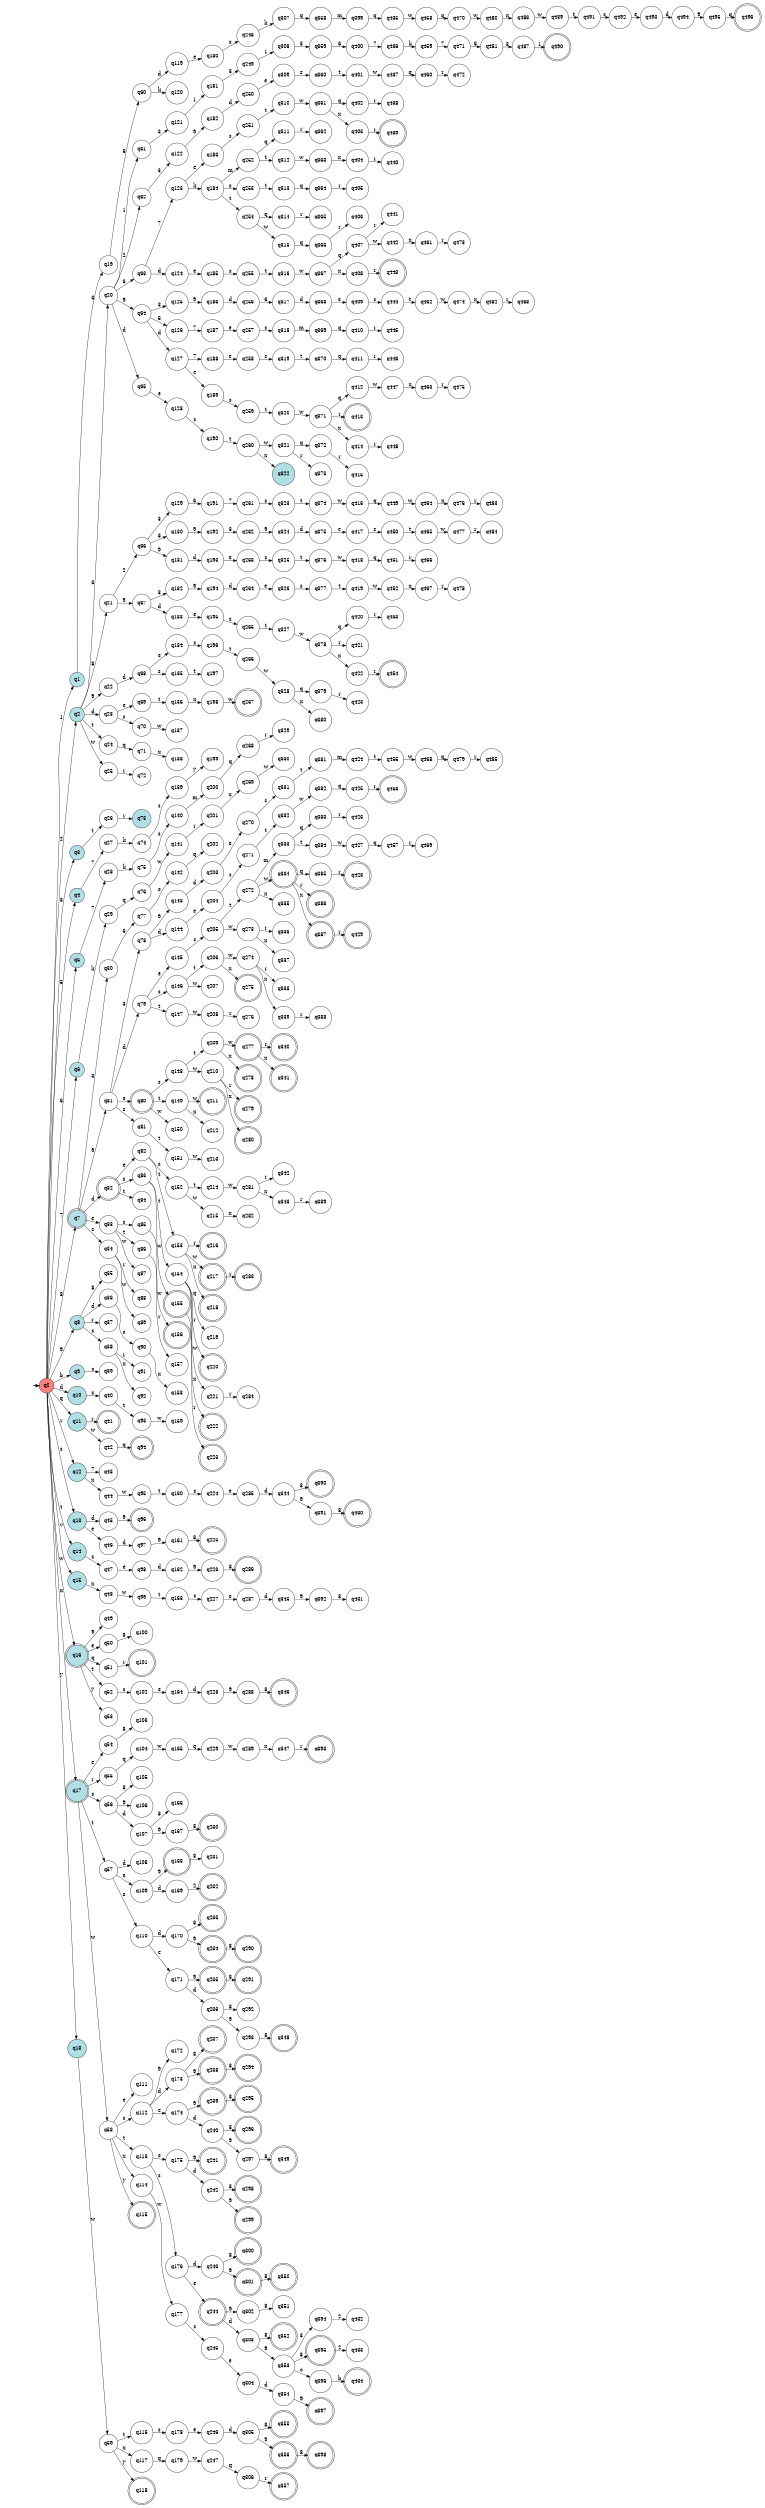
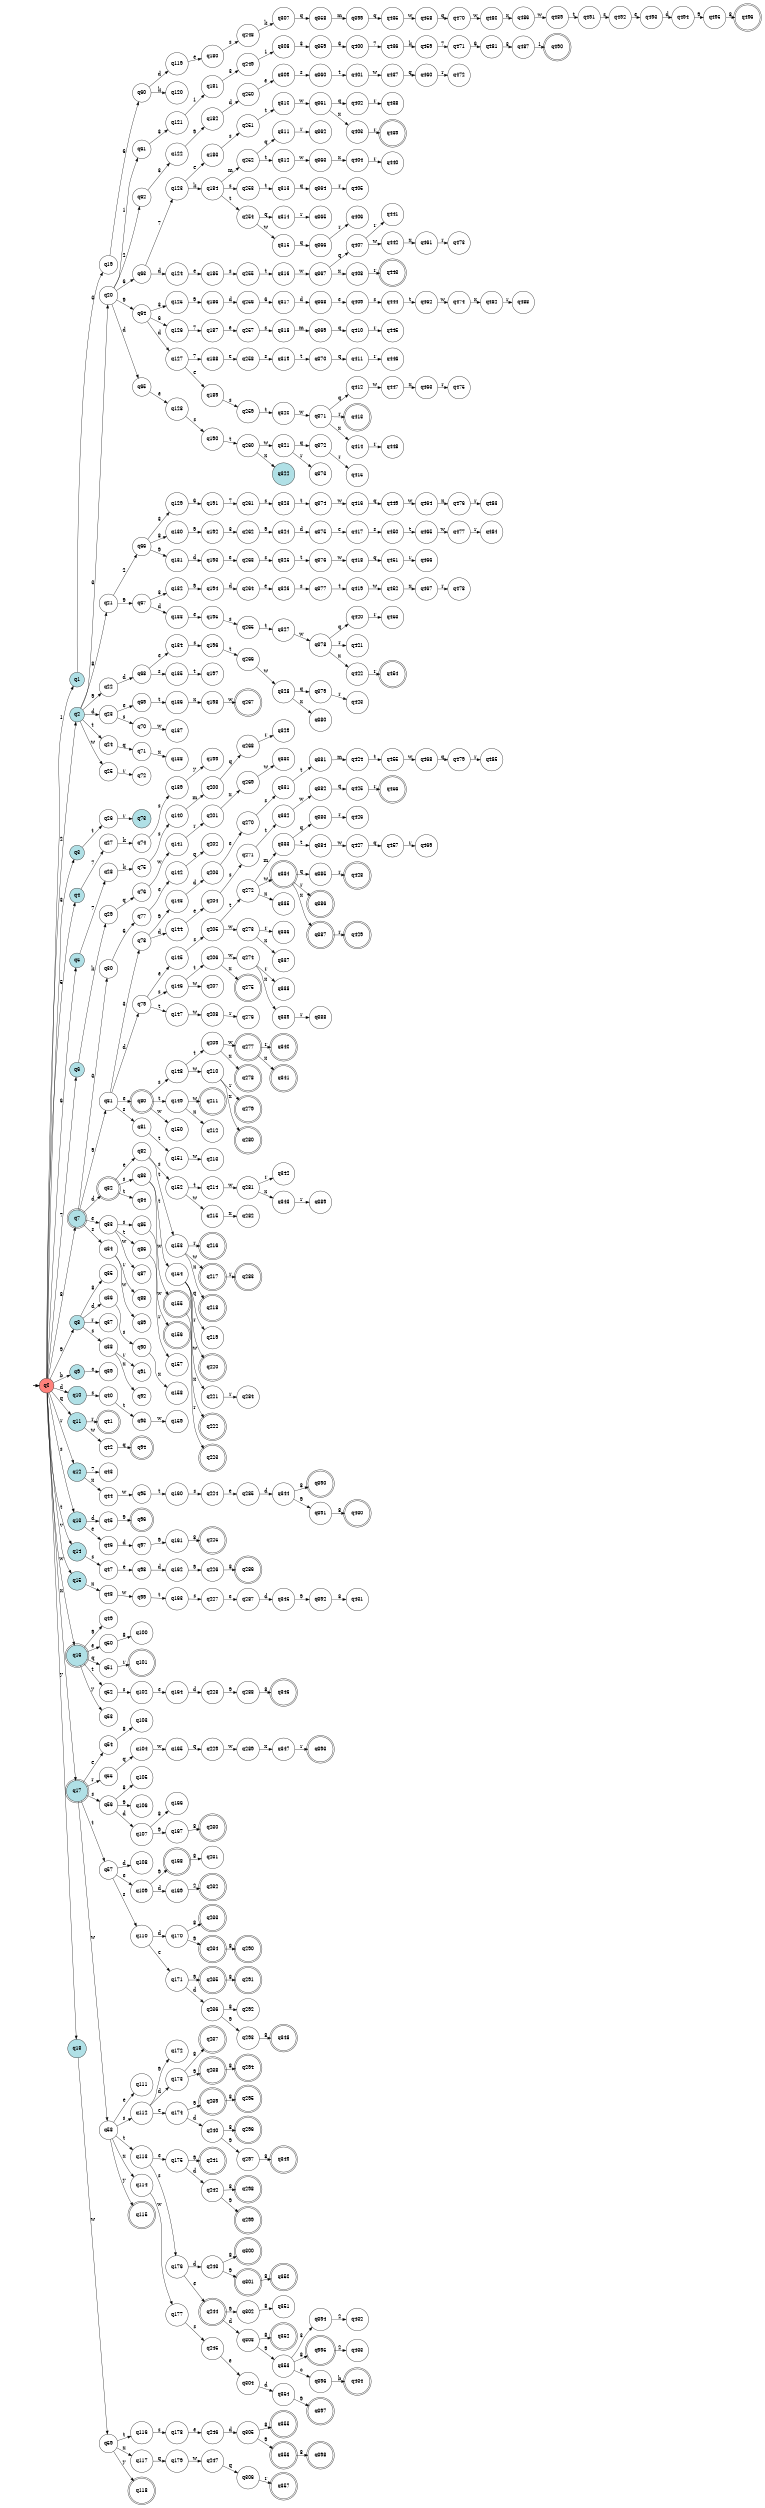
(730, 15) -> (730, 15)
(320, 2350) -> (320, 2350)
